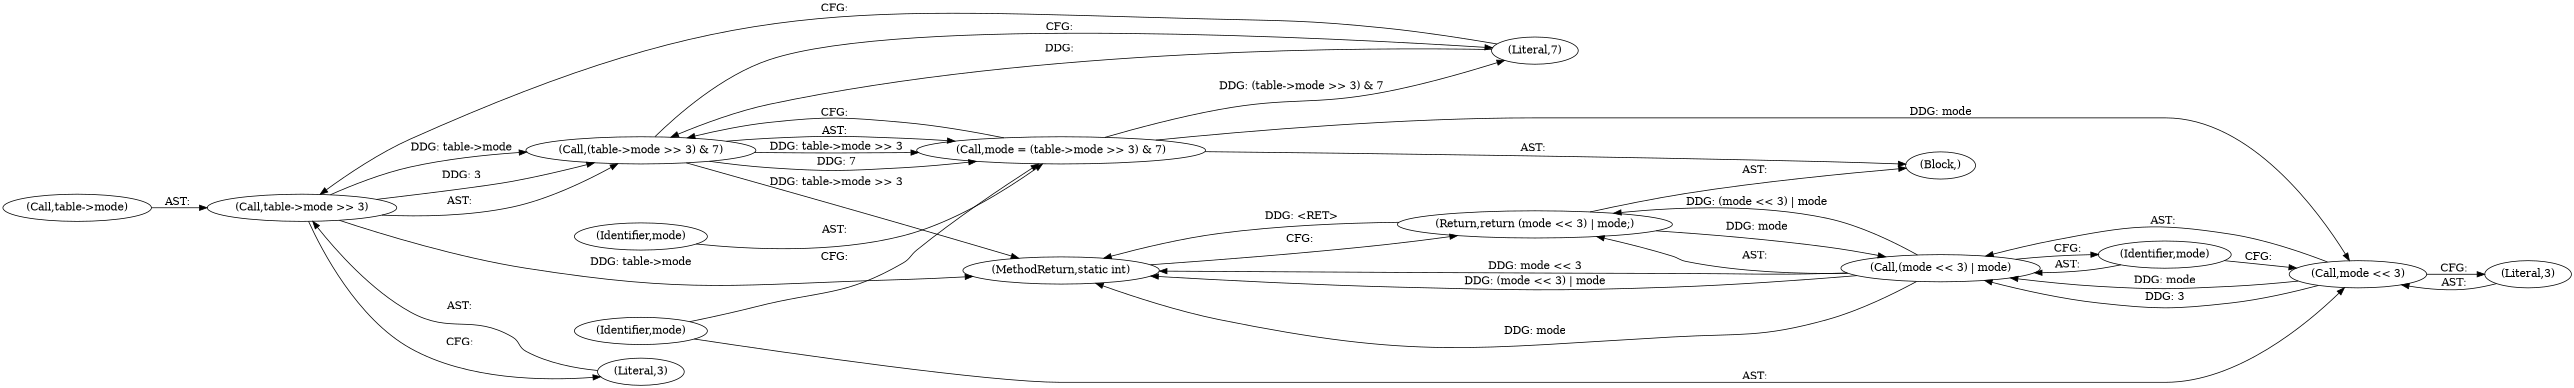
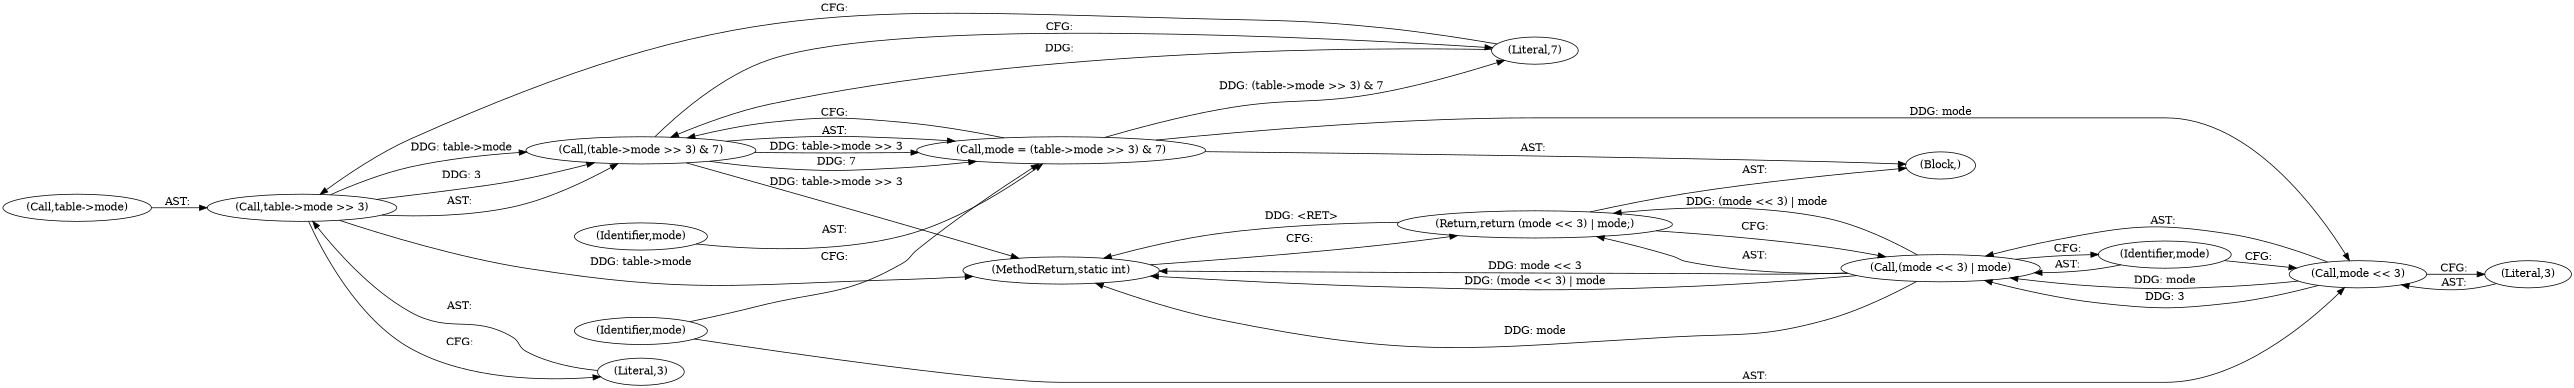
(1757, 227) -> (1757, 227)
